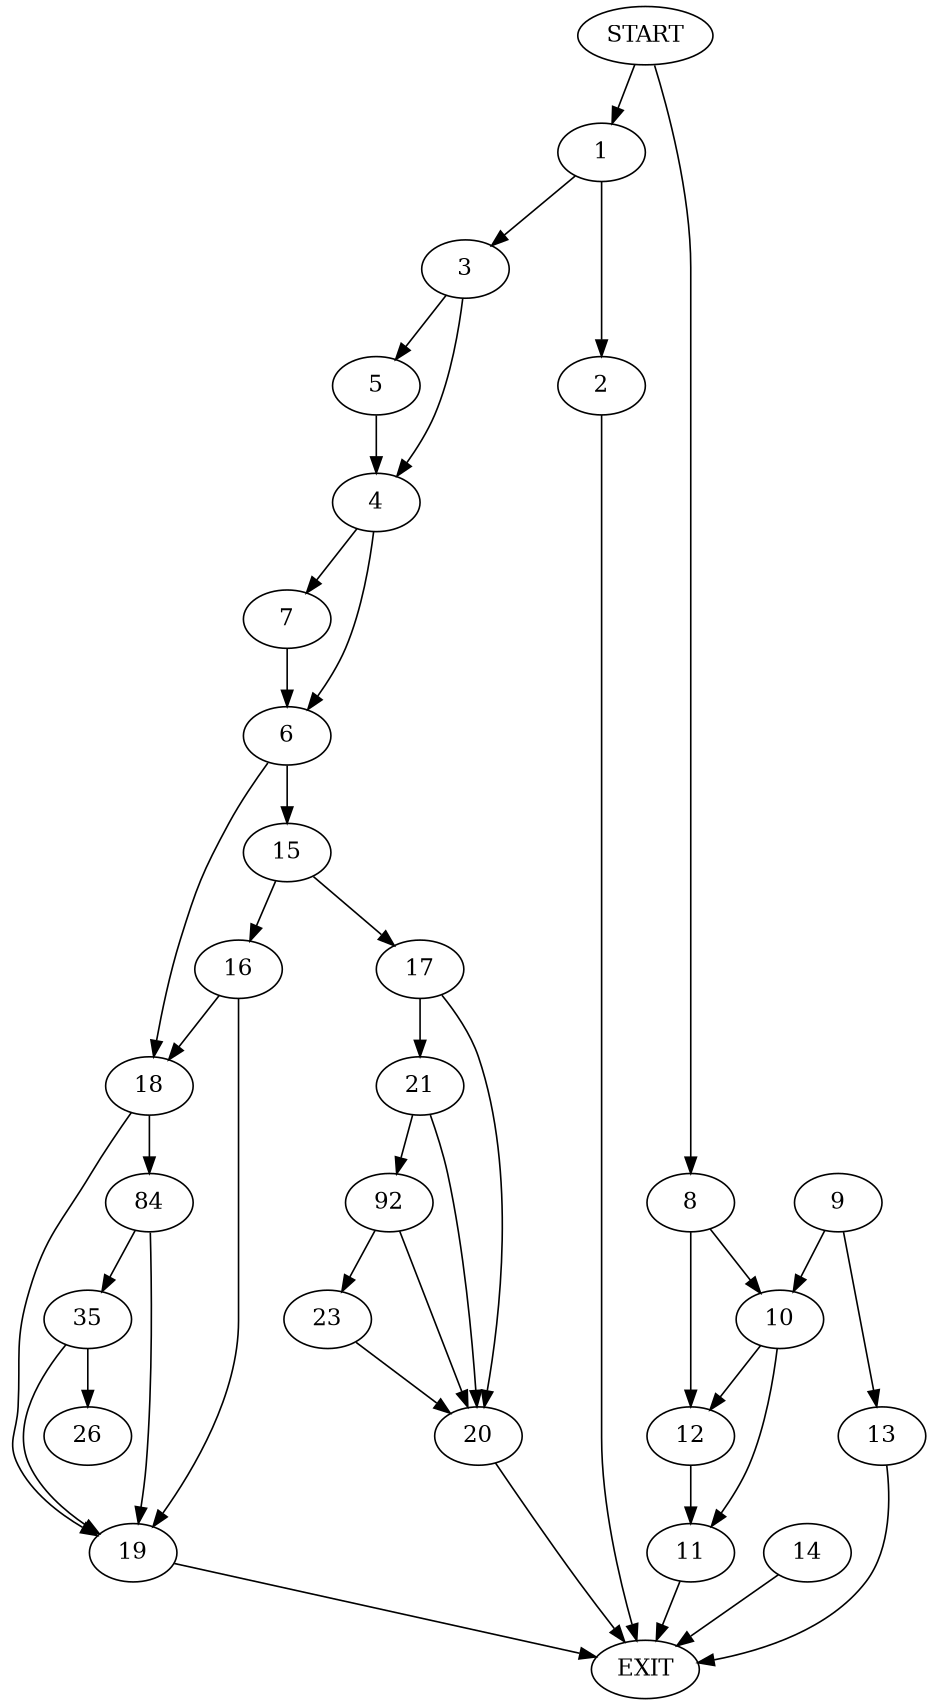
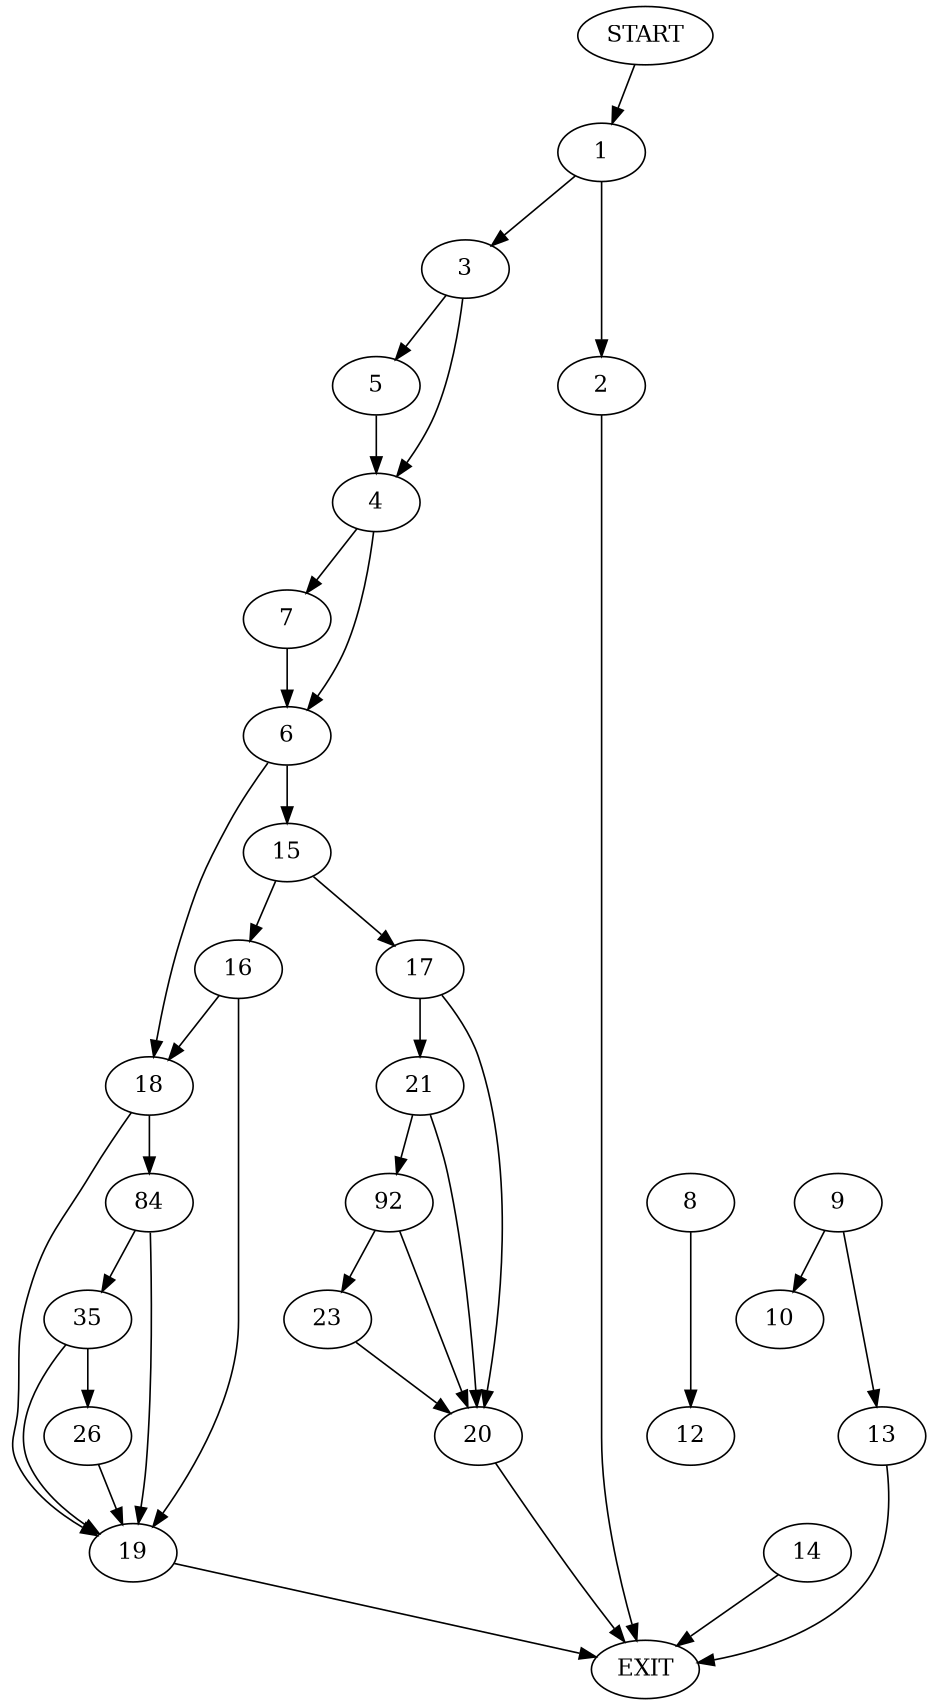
(691, 609) -> none
(730, 1255) -> none
(740, 1371) -> none
none -> (107, 1487)
(691, 1553) -> none
